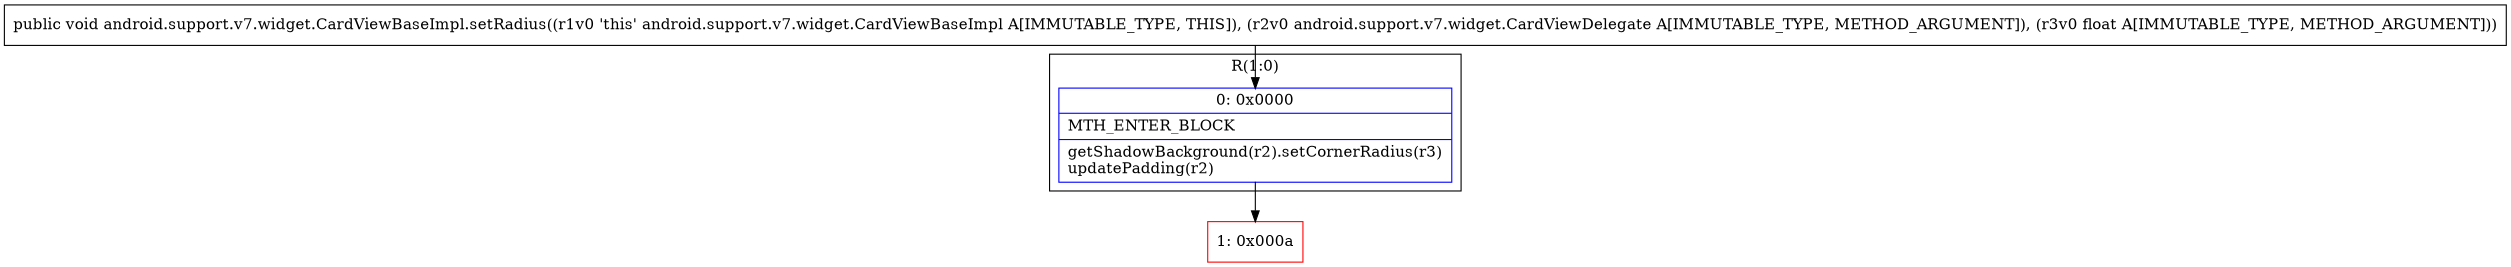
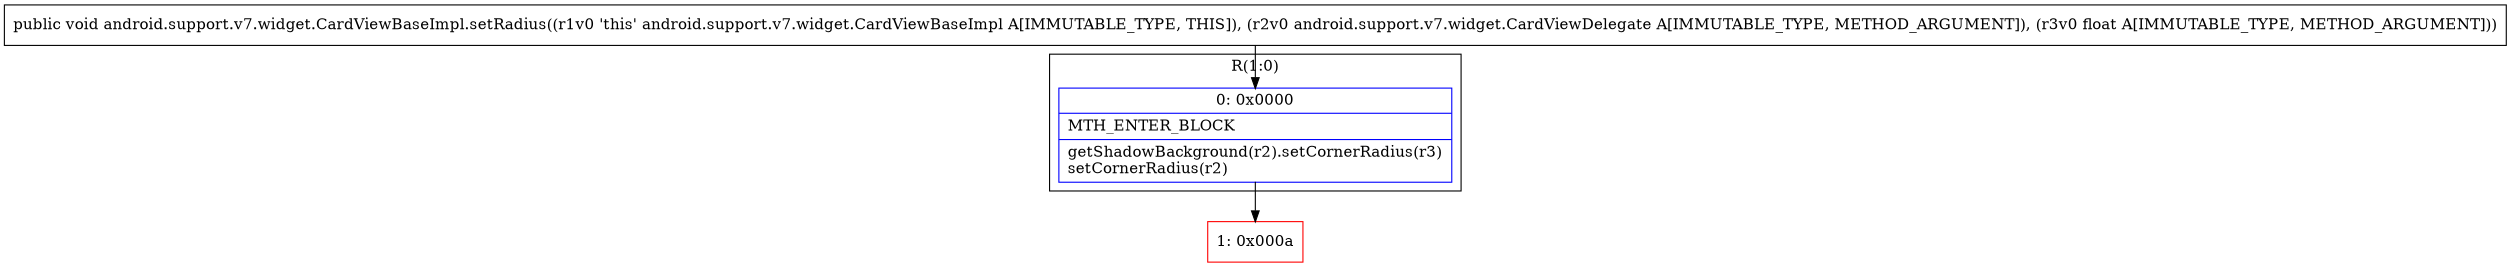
(1141, 169) -> (1148, 169)
